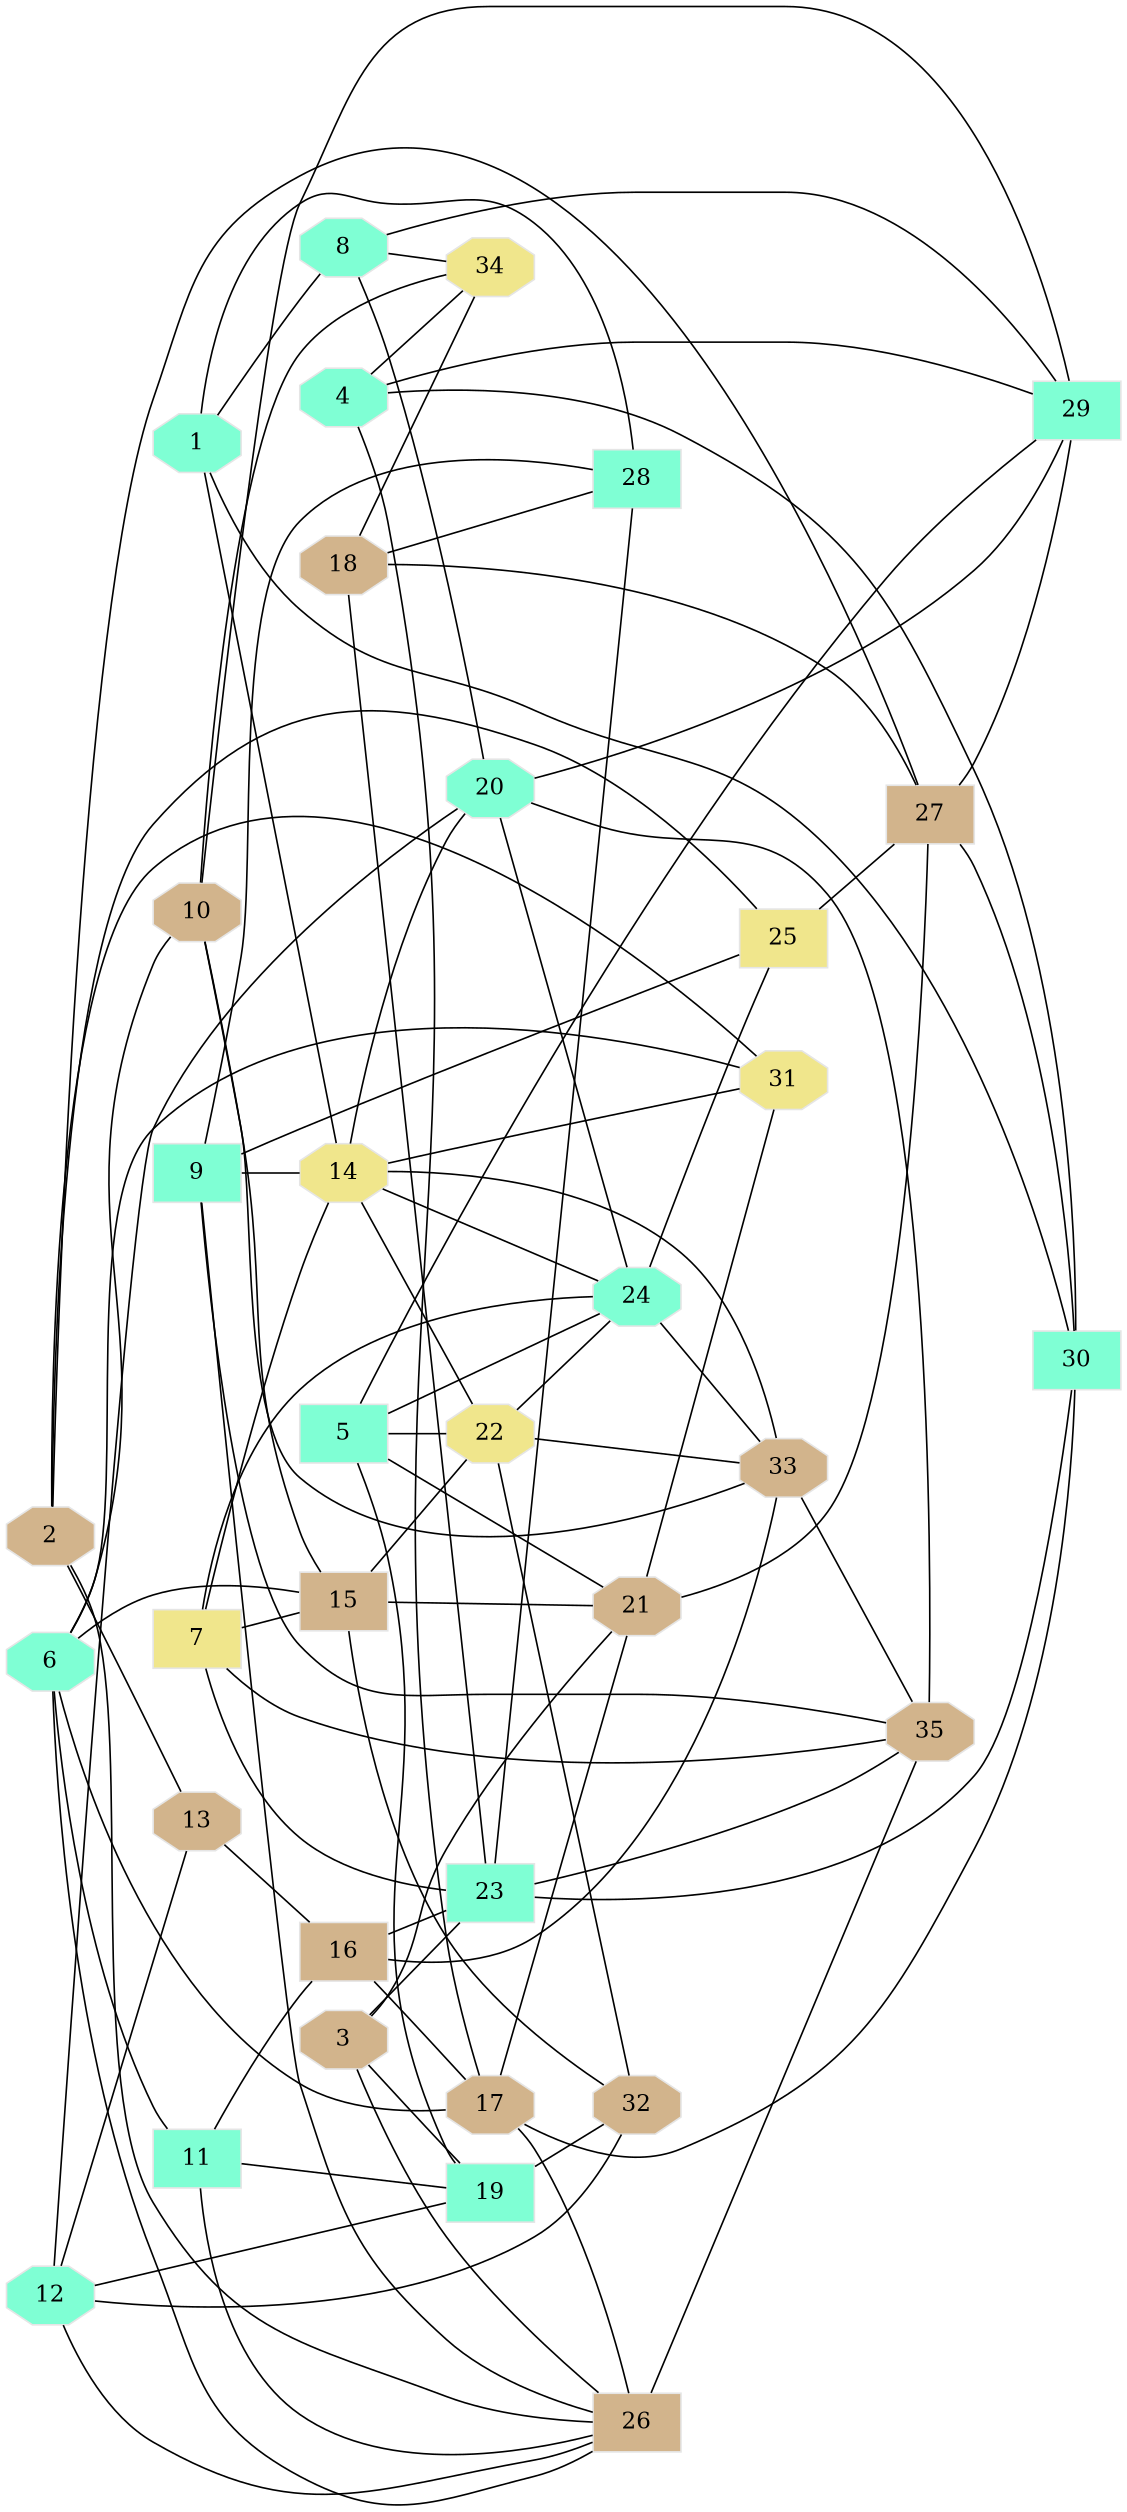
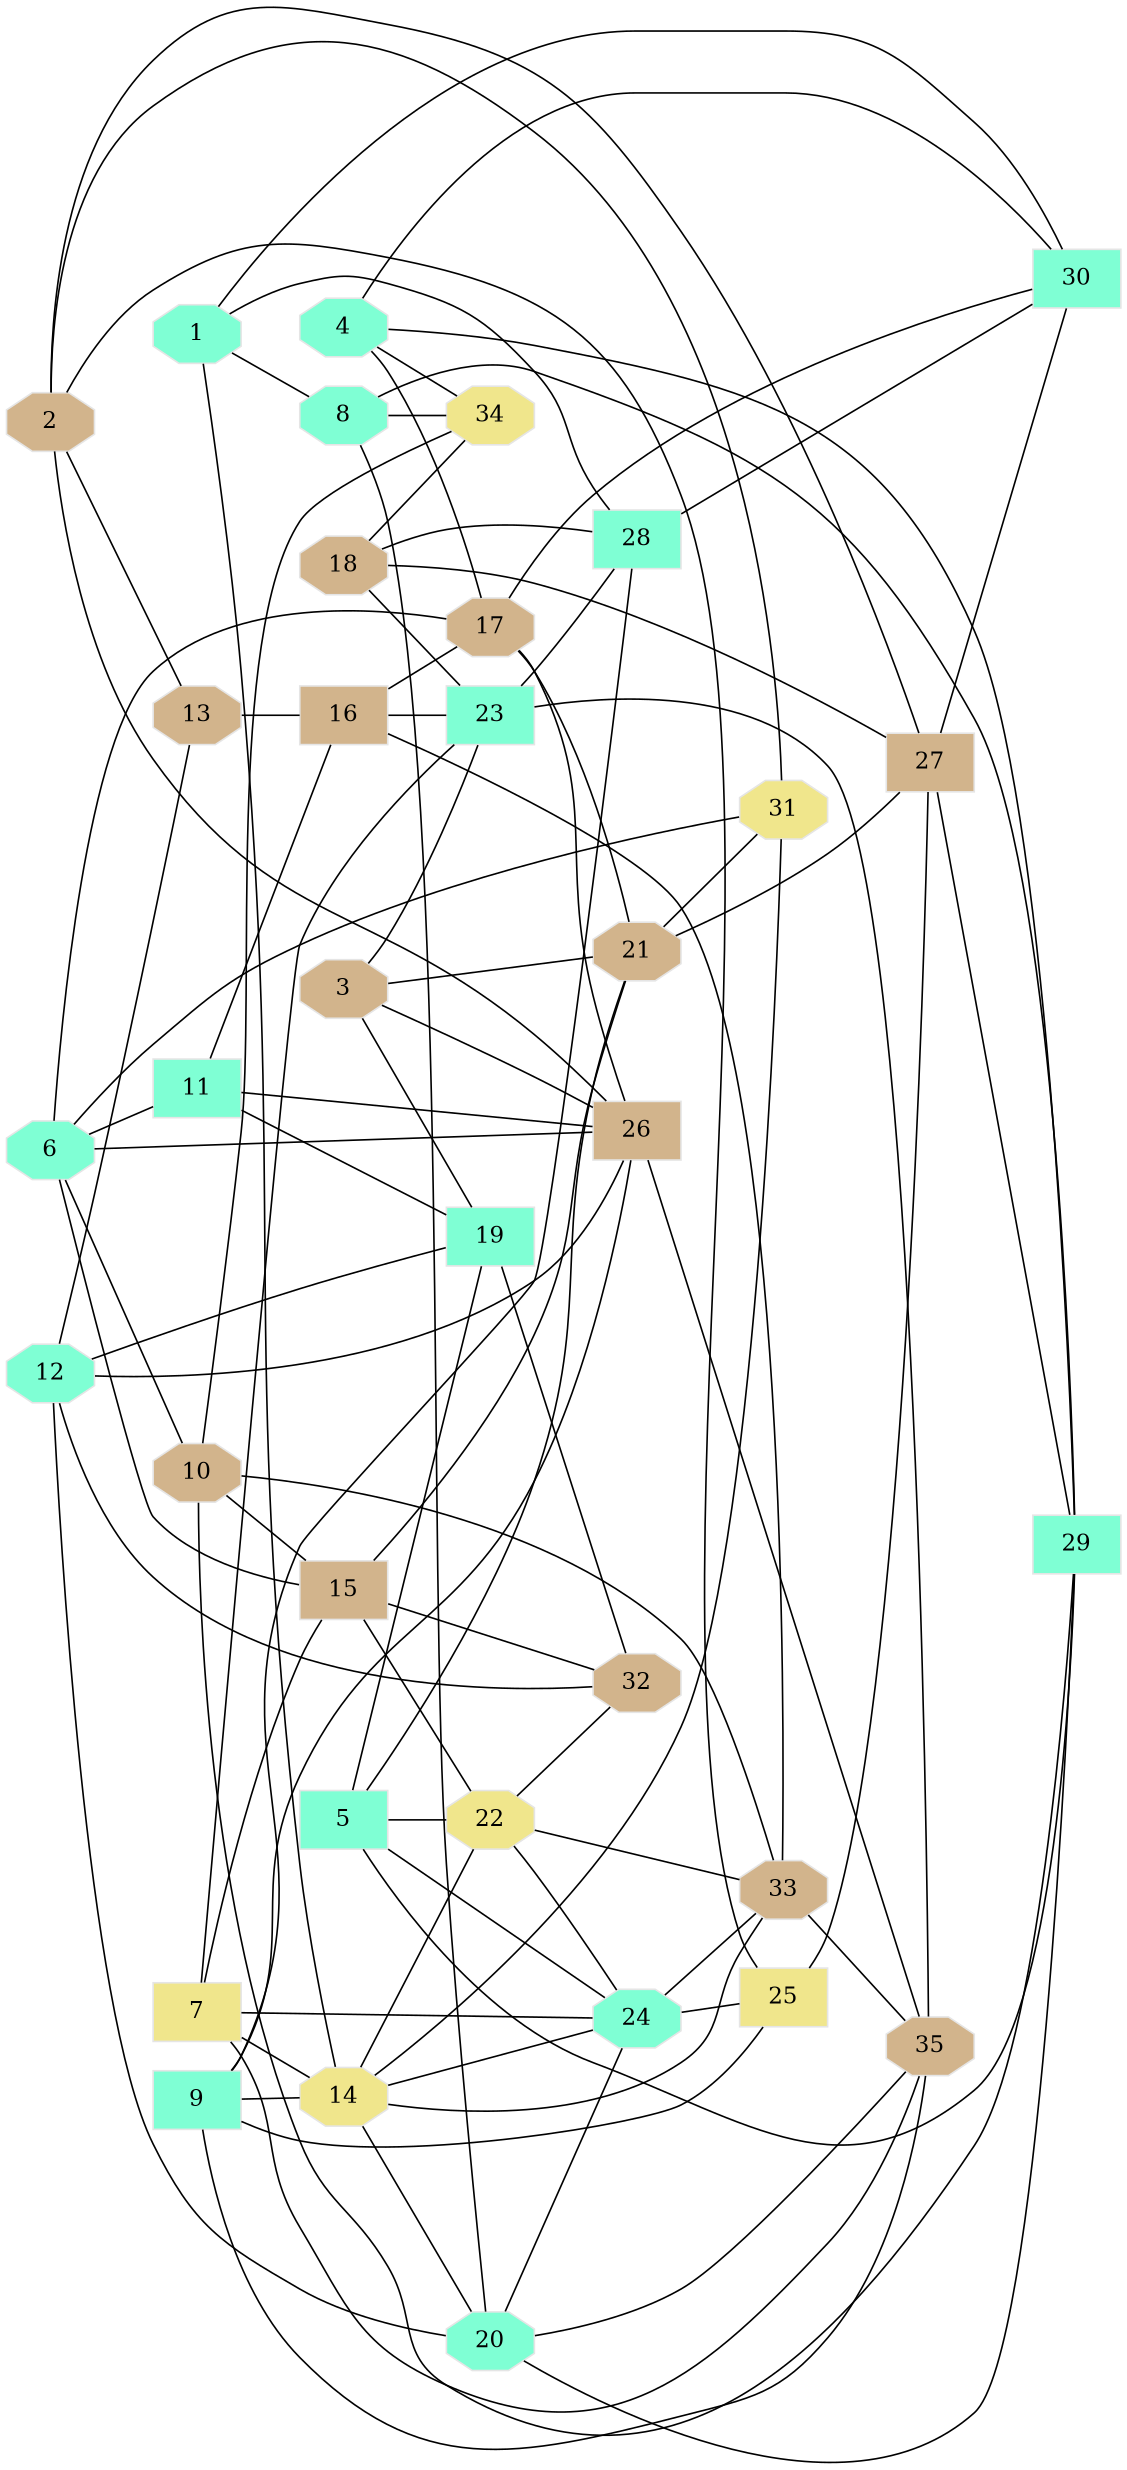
(948, 1799) -> (857, 409)
